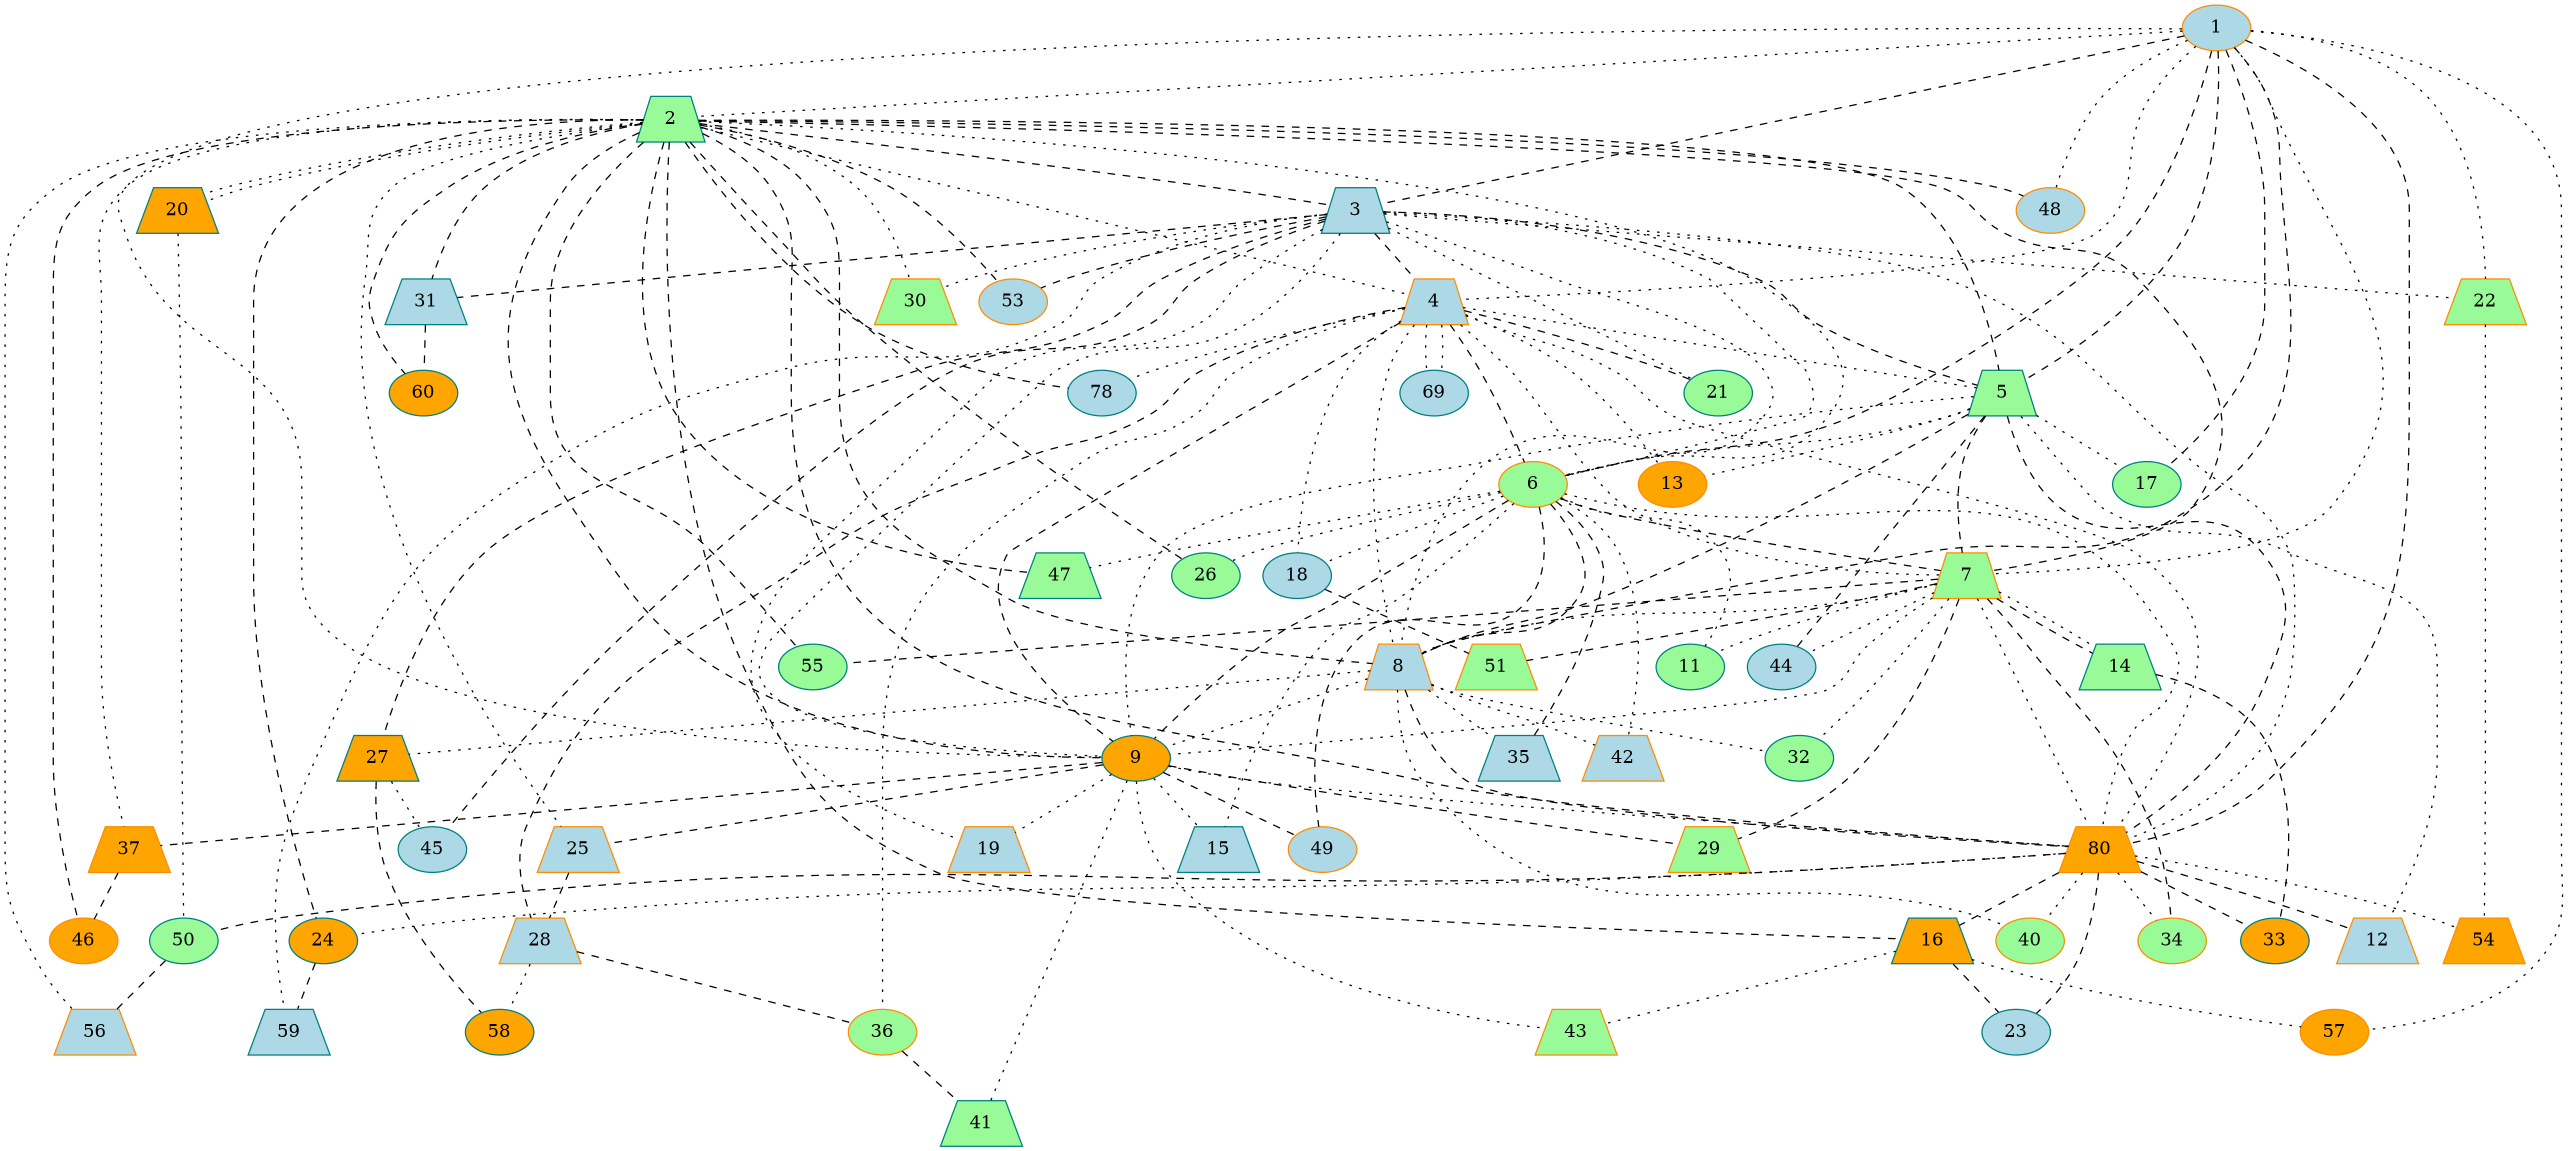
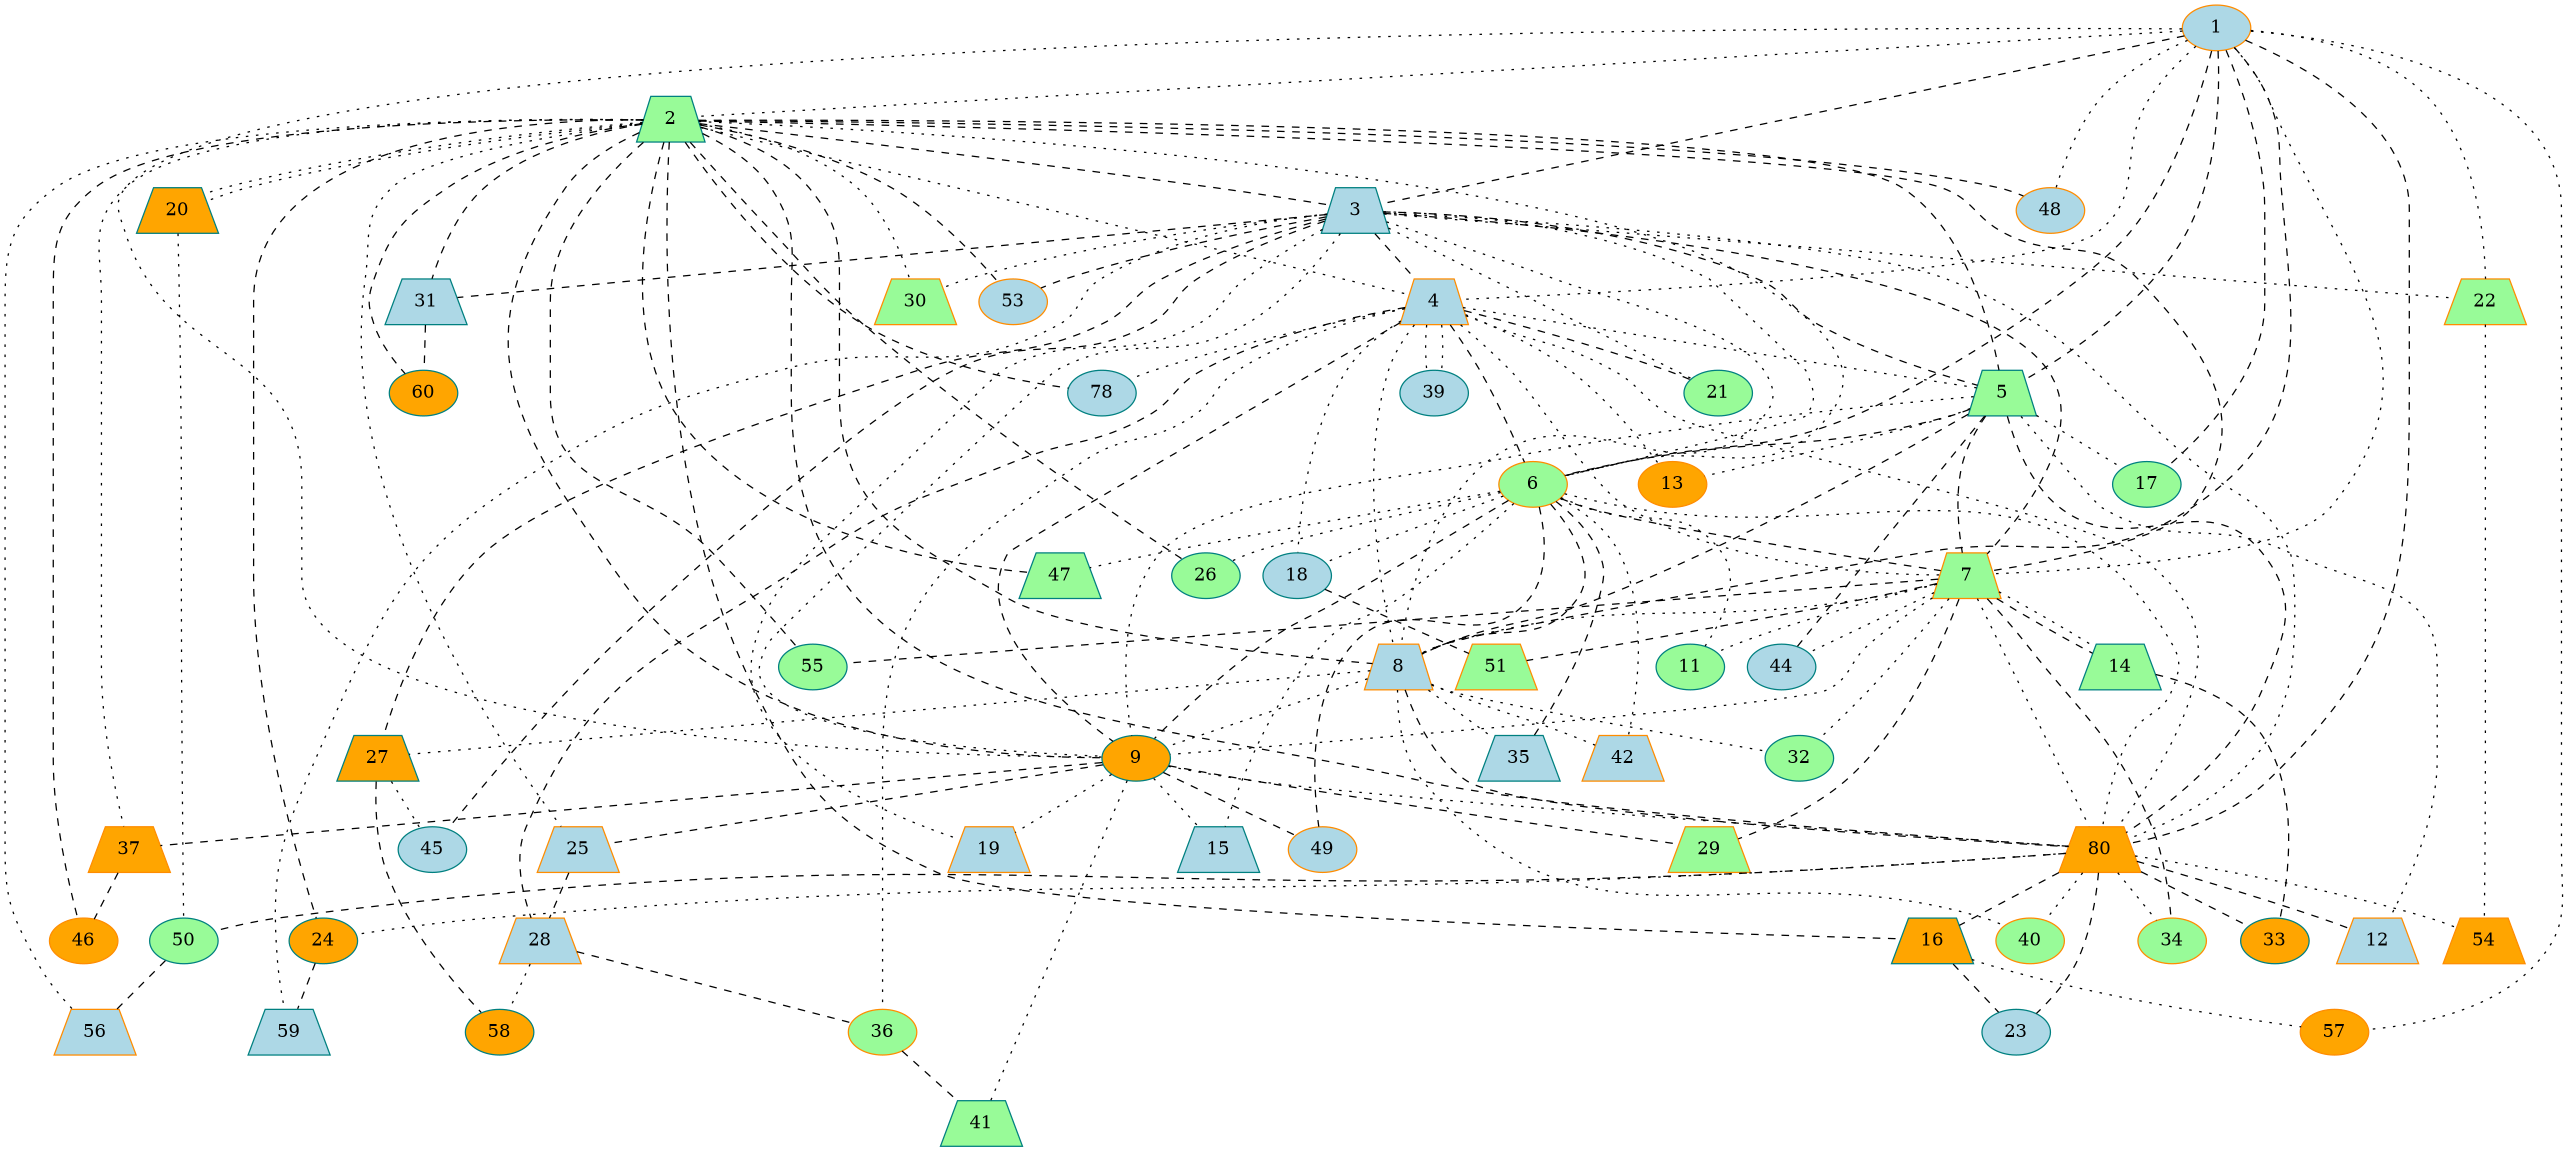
none -> (1808, 268)
(1434, 393) -> (1434, 393)
(1819, 441) -> (1819, 441)
(1576, 1032) -> none
